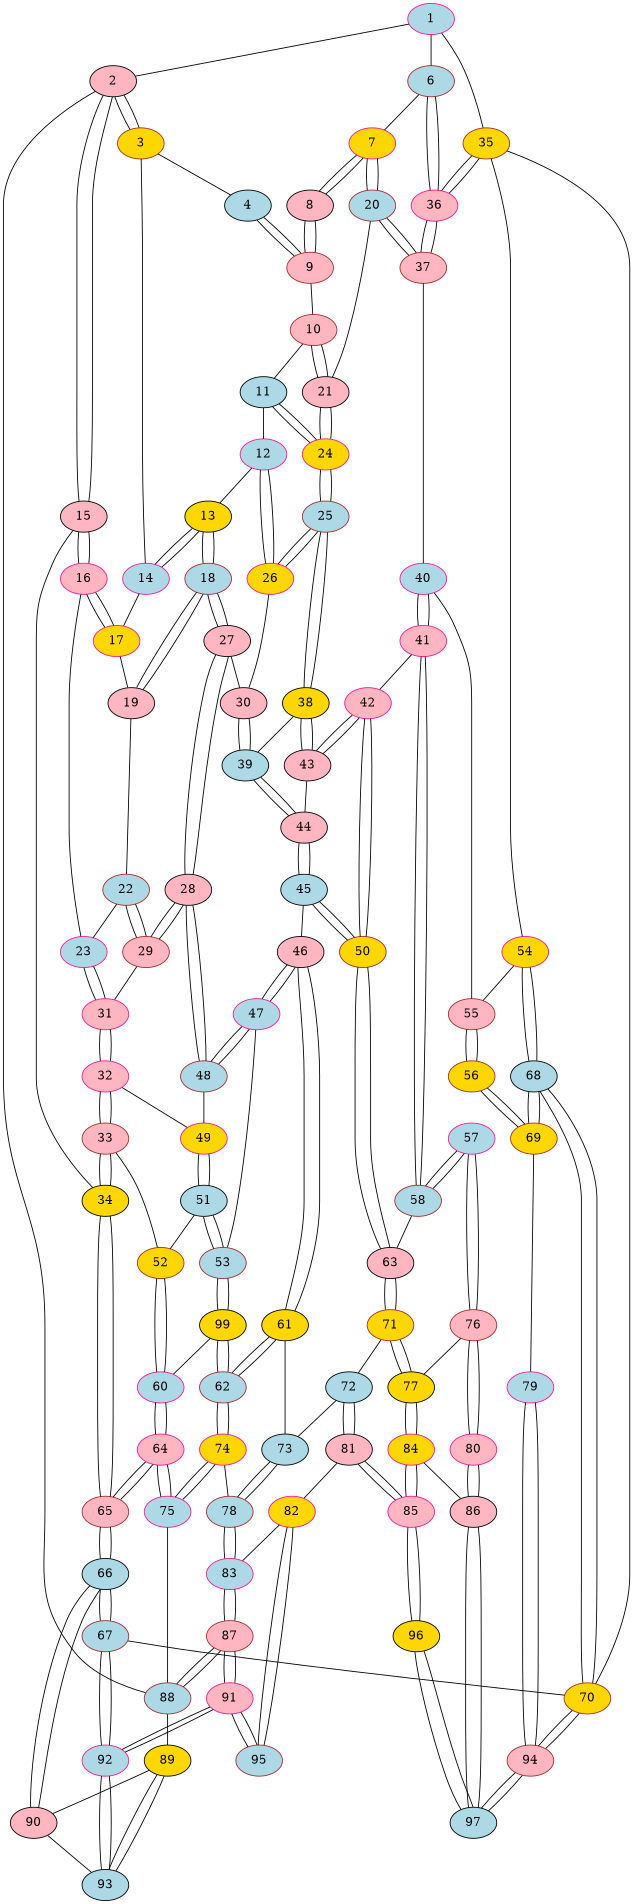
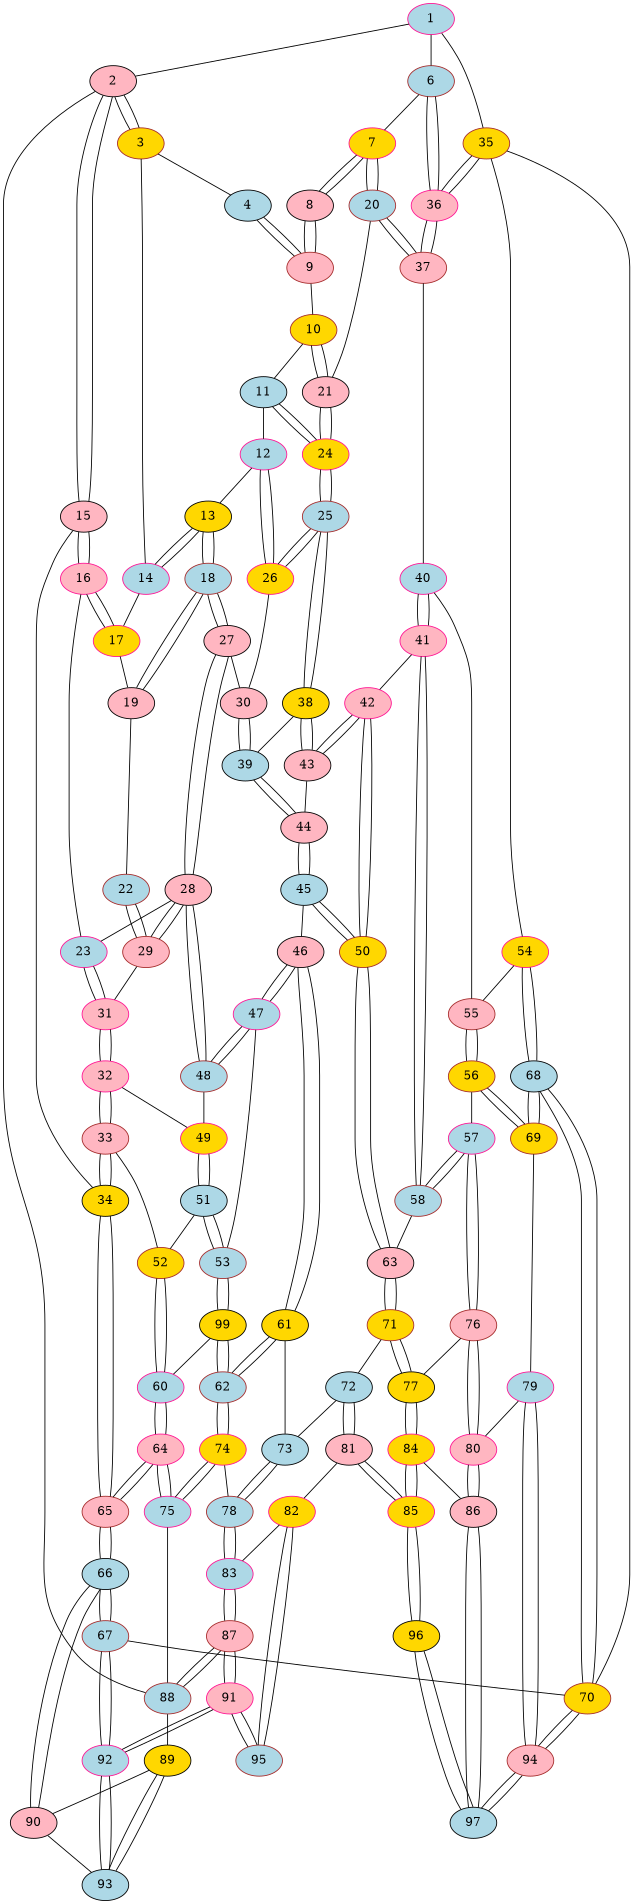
(314, 330) -> (314, 330)
(105, 921) -> (136, 921)
none -> (472, 1108)
none -> (502, 1419)
(411, 1512) -> (411, 1512)
